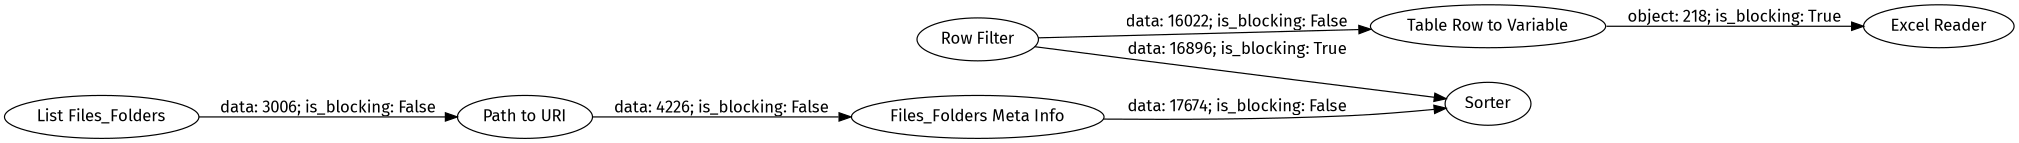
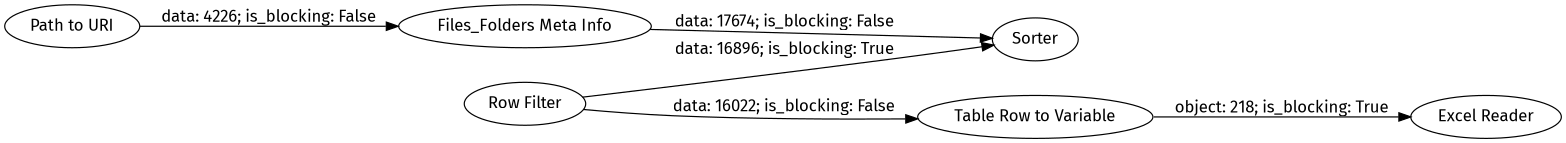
(102, 117) -> none
